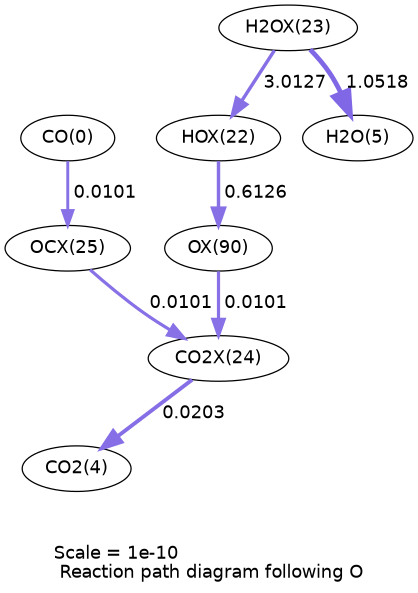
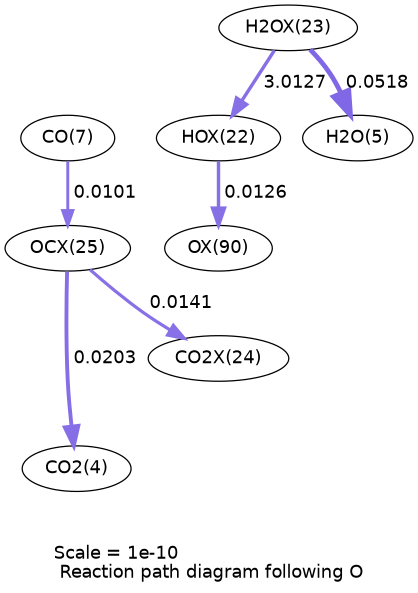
(375, 83) -> (375, 83)
(68, 138) -> (68, 138)
(253, 193) -> (253, 193)
(218, 295) -> none
(179, 303) -> (179, 303)
(155, 408) -> (67, 349)
